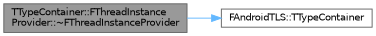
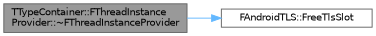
(297, 18) -> (297, 18)
